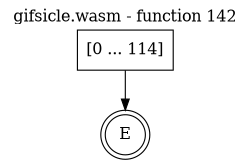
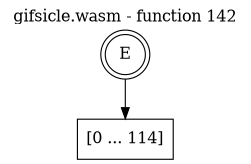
(125, 85) -> (125, 93)
